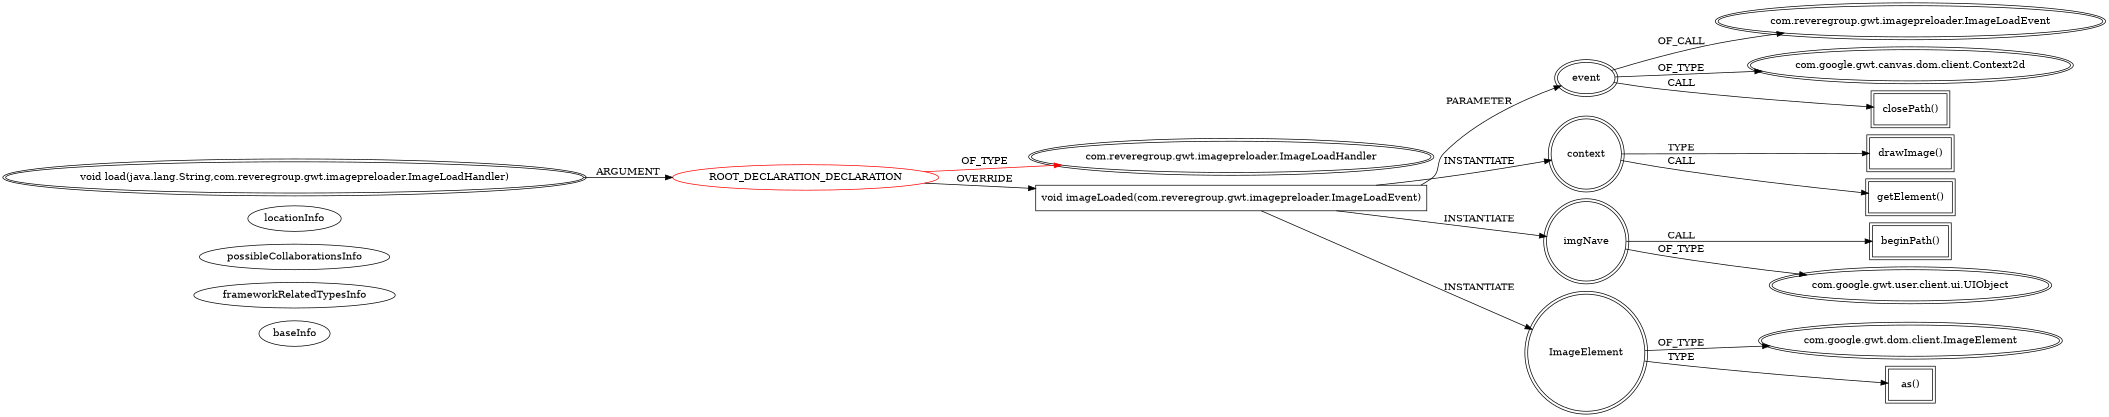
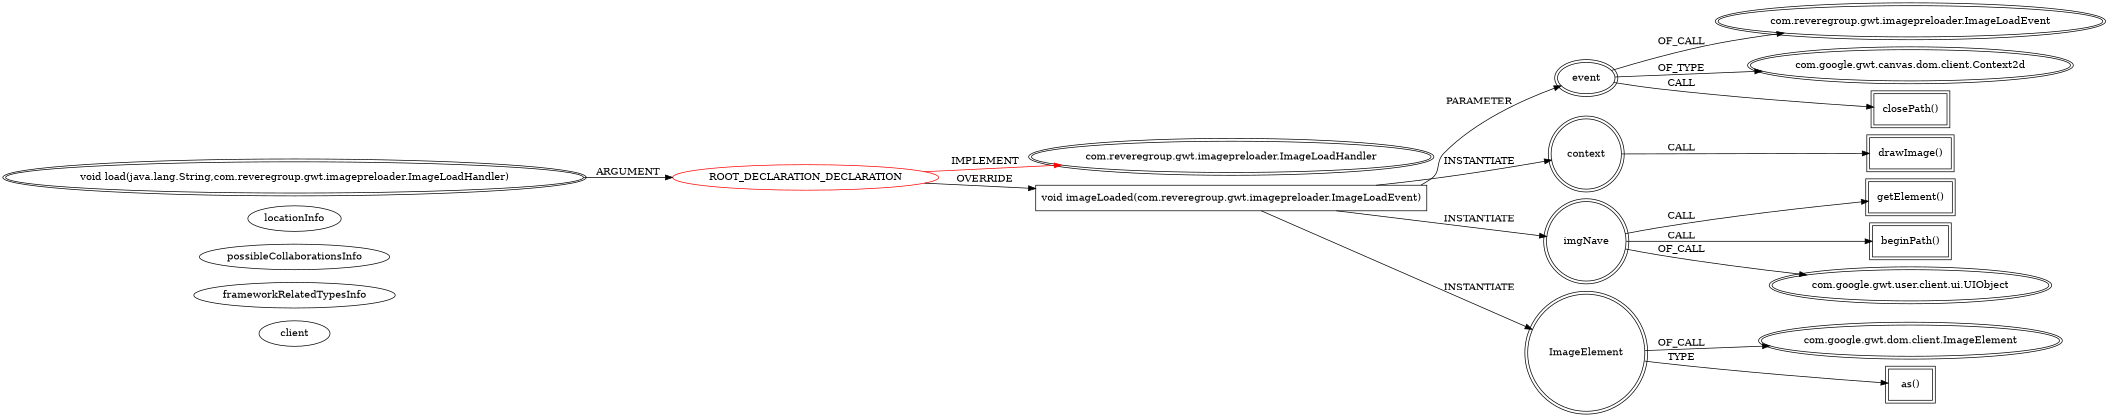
(1681, 148) -> (1681, 148)
(985, 161) -> (985, 161)
(1741, 179) -> (1743, 215)
(1681, 249) -> (1681, 249)
(295, 334) -> (295, 334)
(1681, 343) -> (1681, 343)
